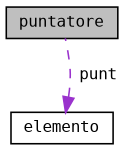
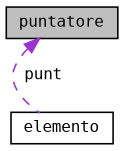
(70, 68) -> (14, 84)
